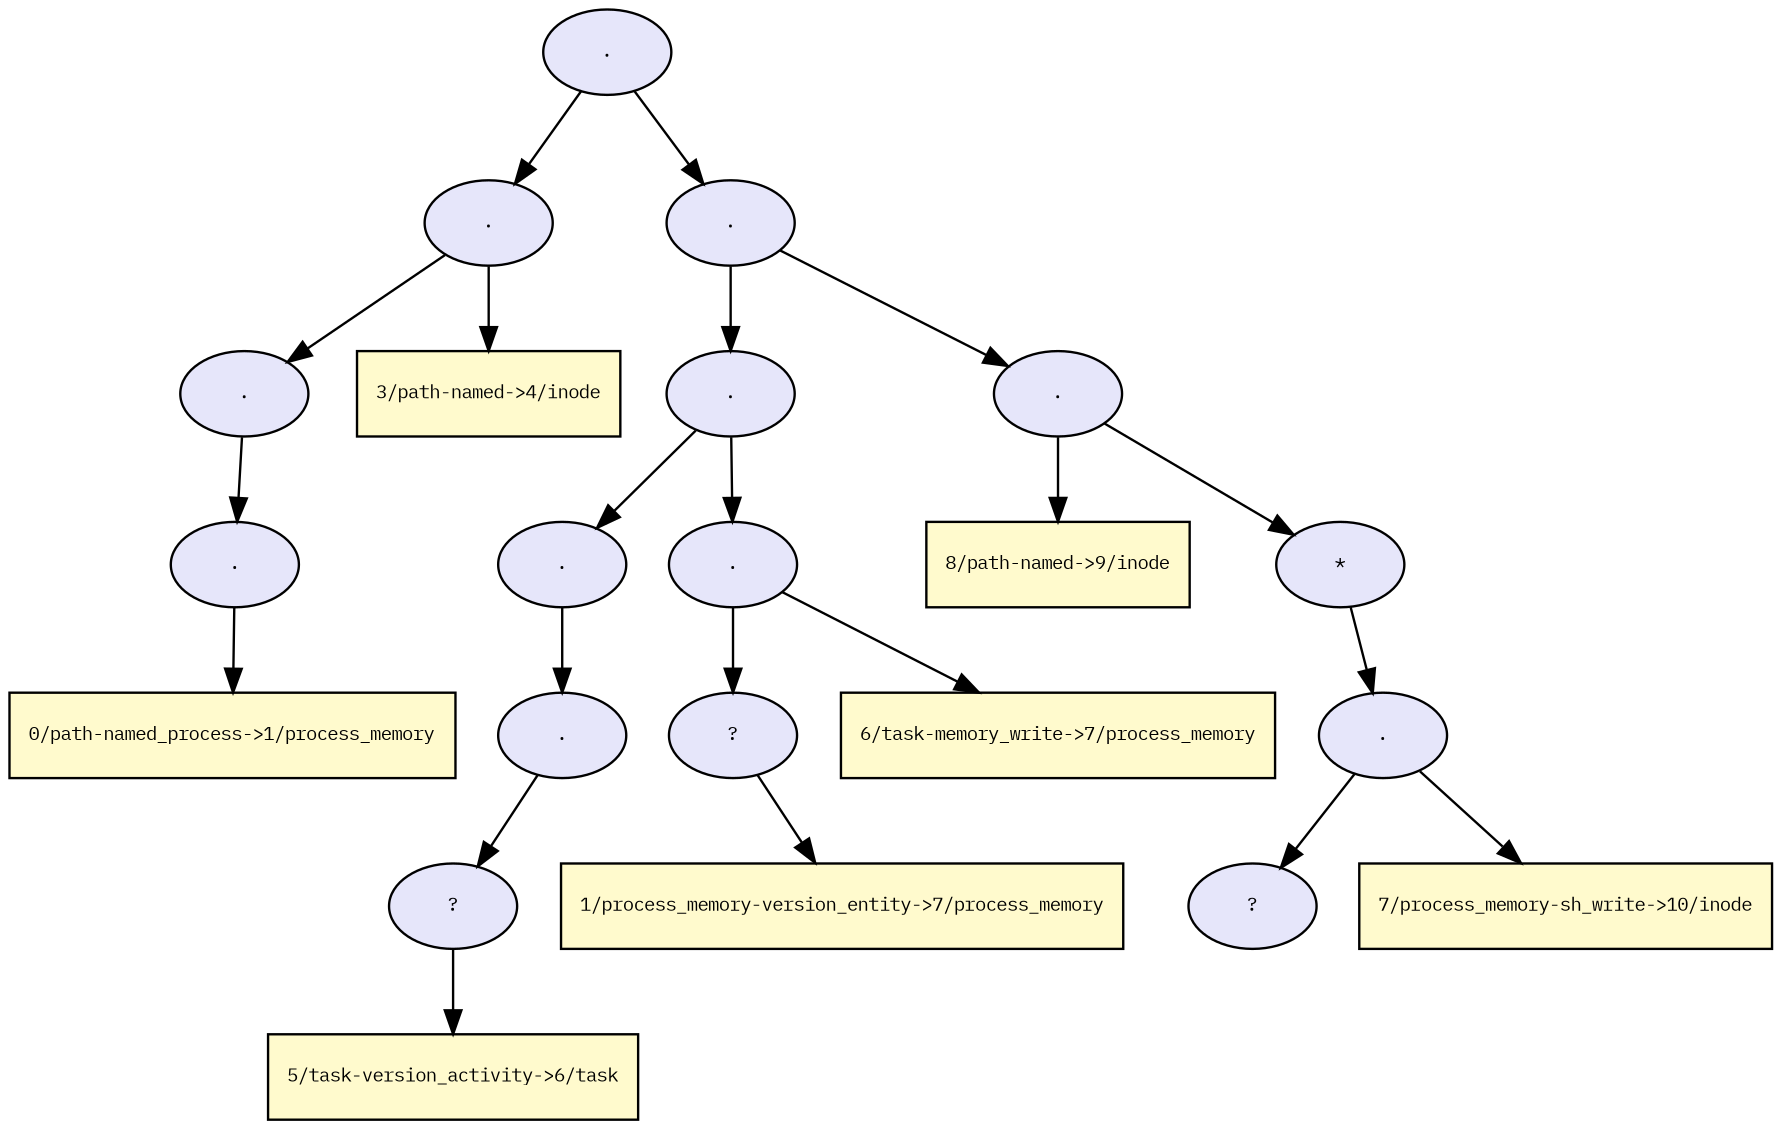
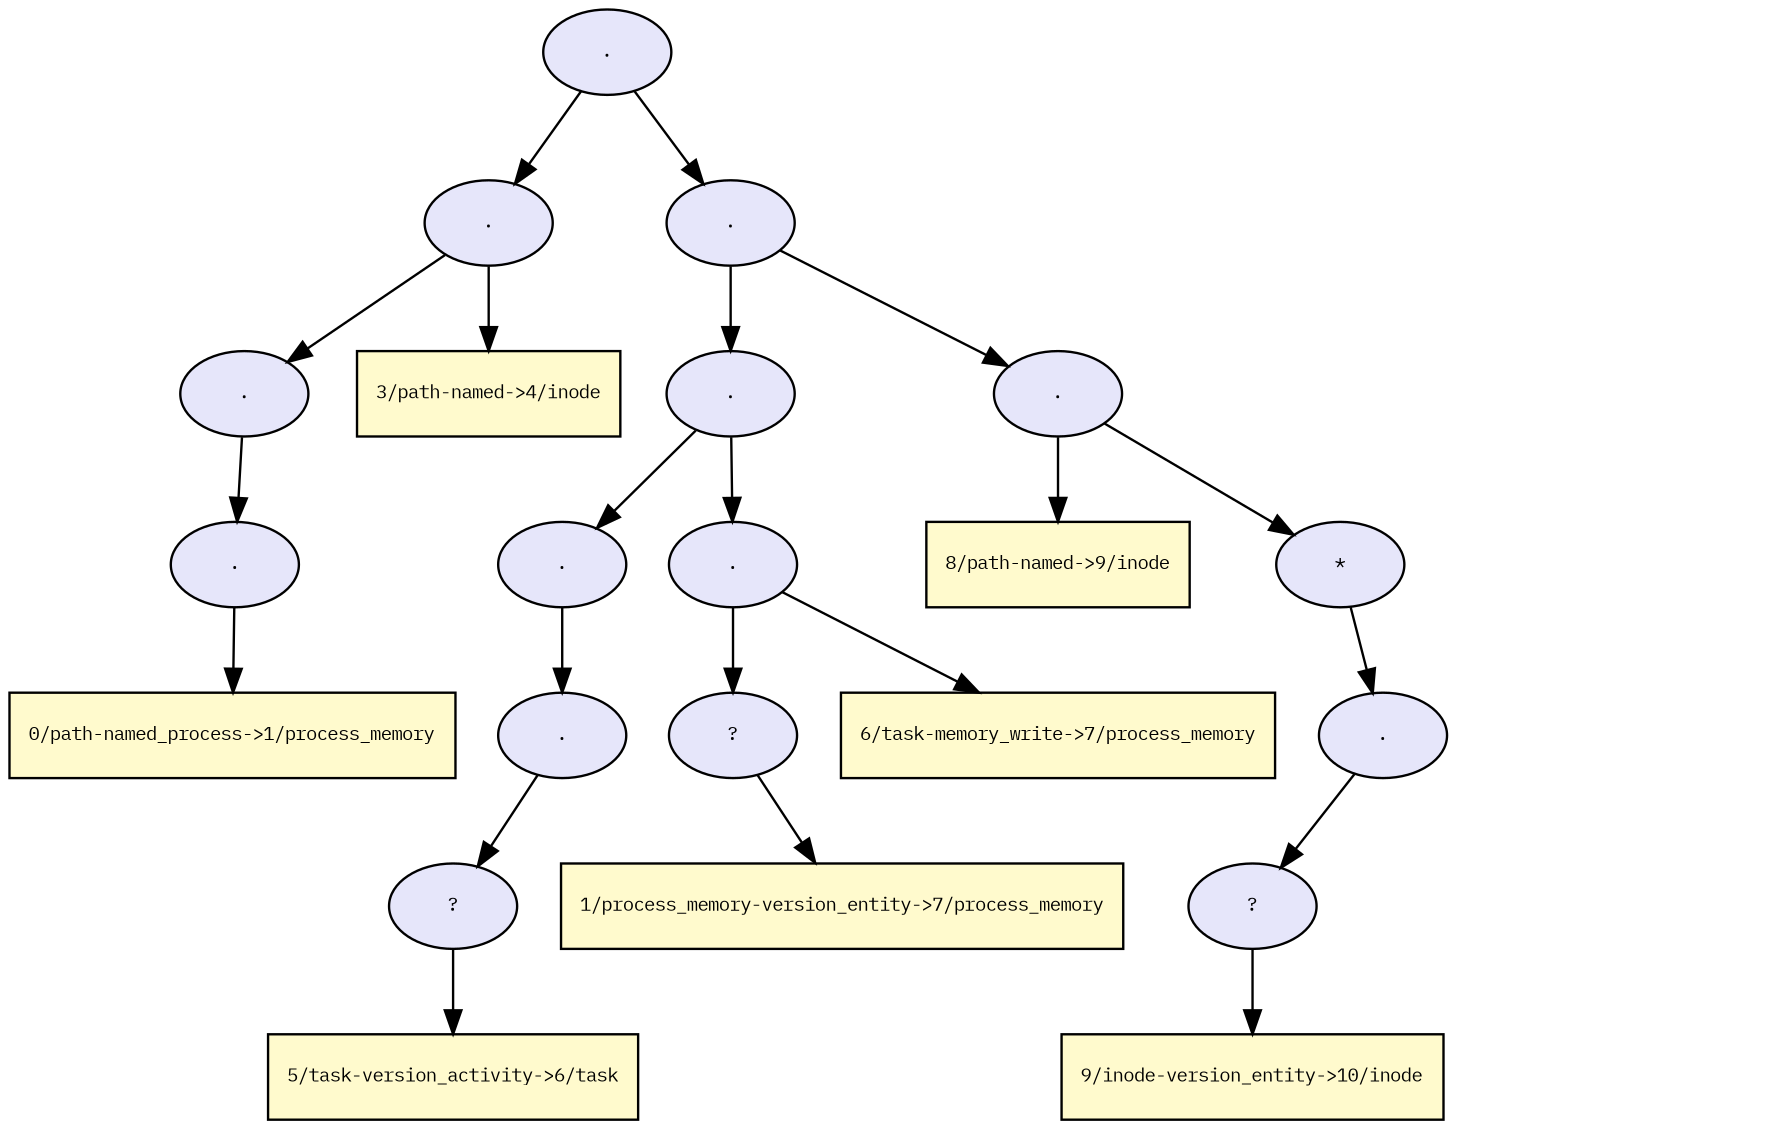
(1566, 906) -> none
none -> (1253, 1077)
